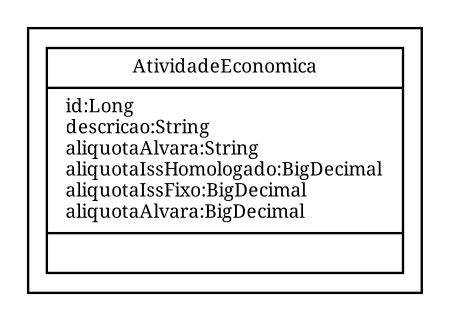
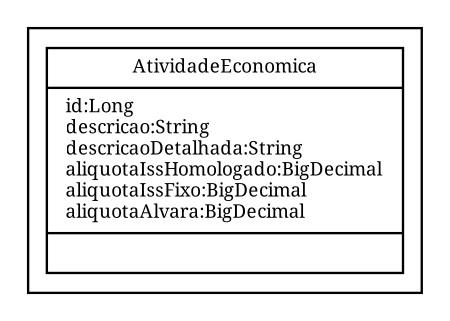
(163, 149) -> (185, 149)
